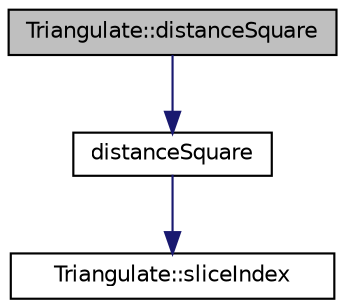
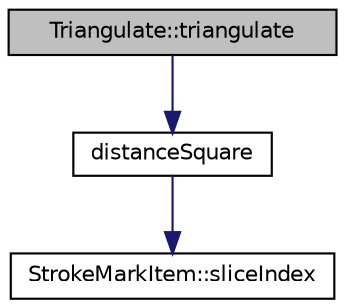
(173, 32) -> (173, 32)
(173, 276) -> (173, 276)
